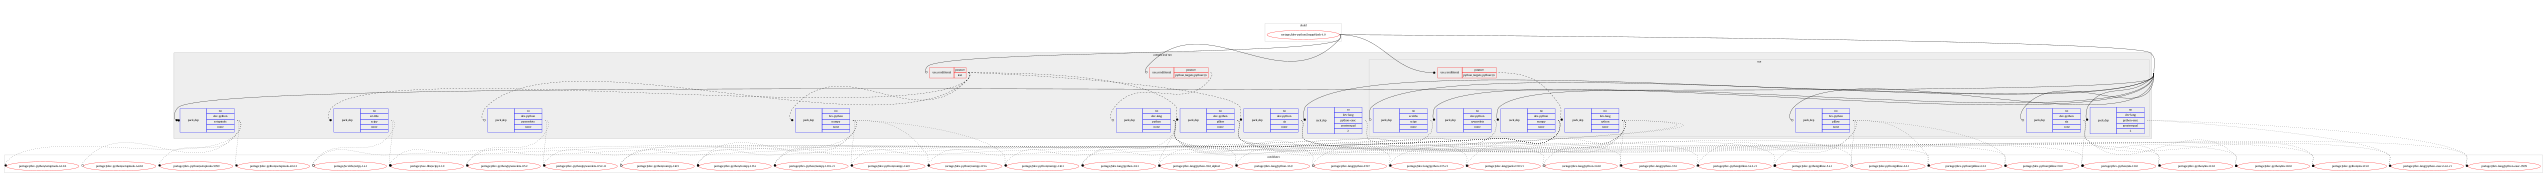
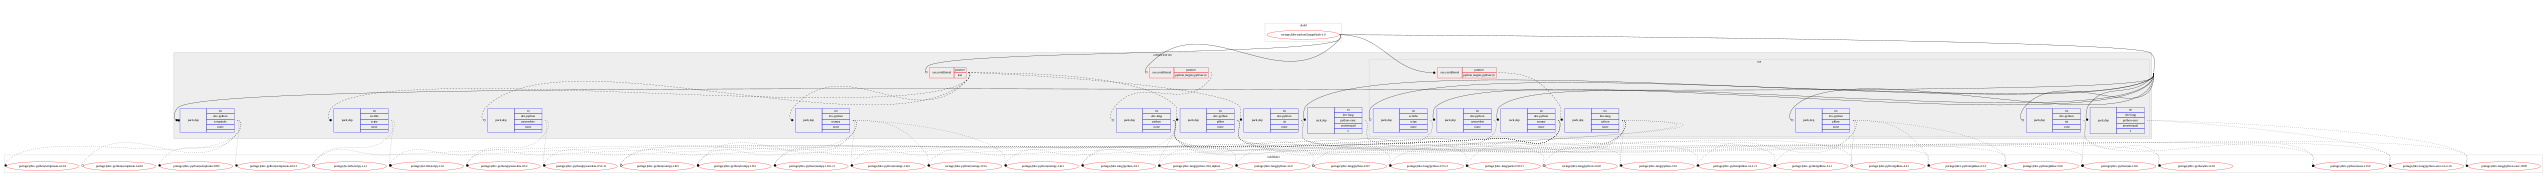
(427, 166) -> (427, 166)
(2274, 166) -> none
(2350, 166) -> (2350, 166)
(2427, 166) -> (2427, 166)
